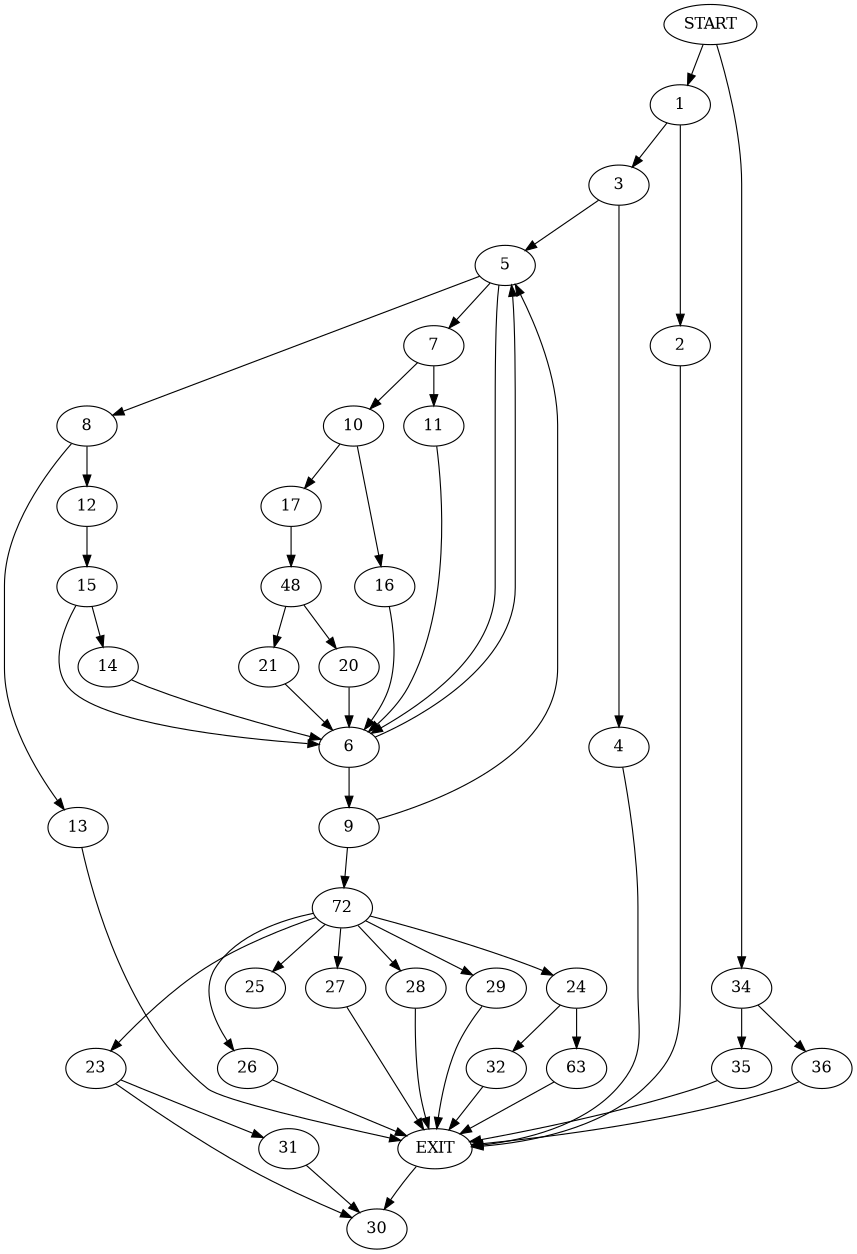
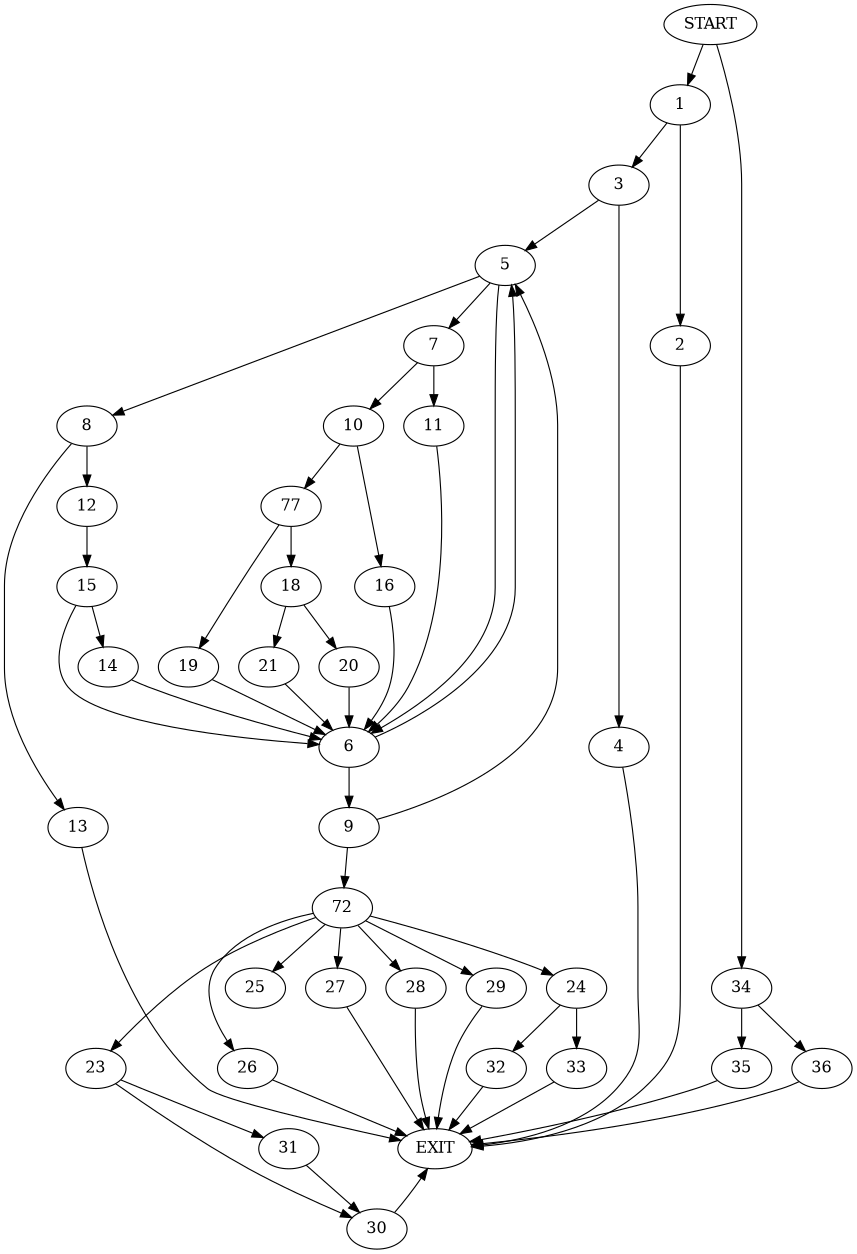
(291, 506) -> (291, 506)
(291, 587) -> (291, 587)
none -> (188, 667)
(577, 1068) -> (577, 1068)
(403, 1183) -> (408, 1196)
